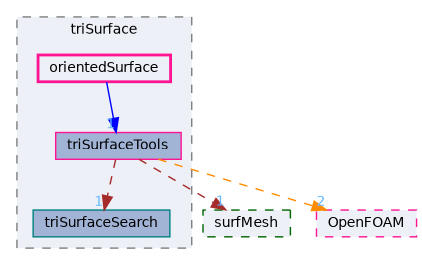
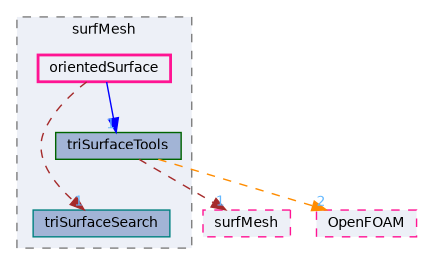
(104, 30) -> (104, 30)
(118, 146) -> (118, 146)
(111, 178) -> (42, 138)
(247, 223) -> (247, 223)
